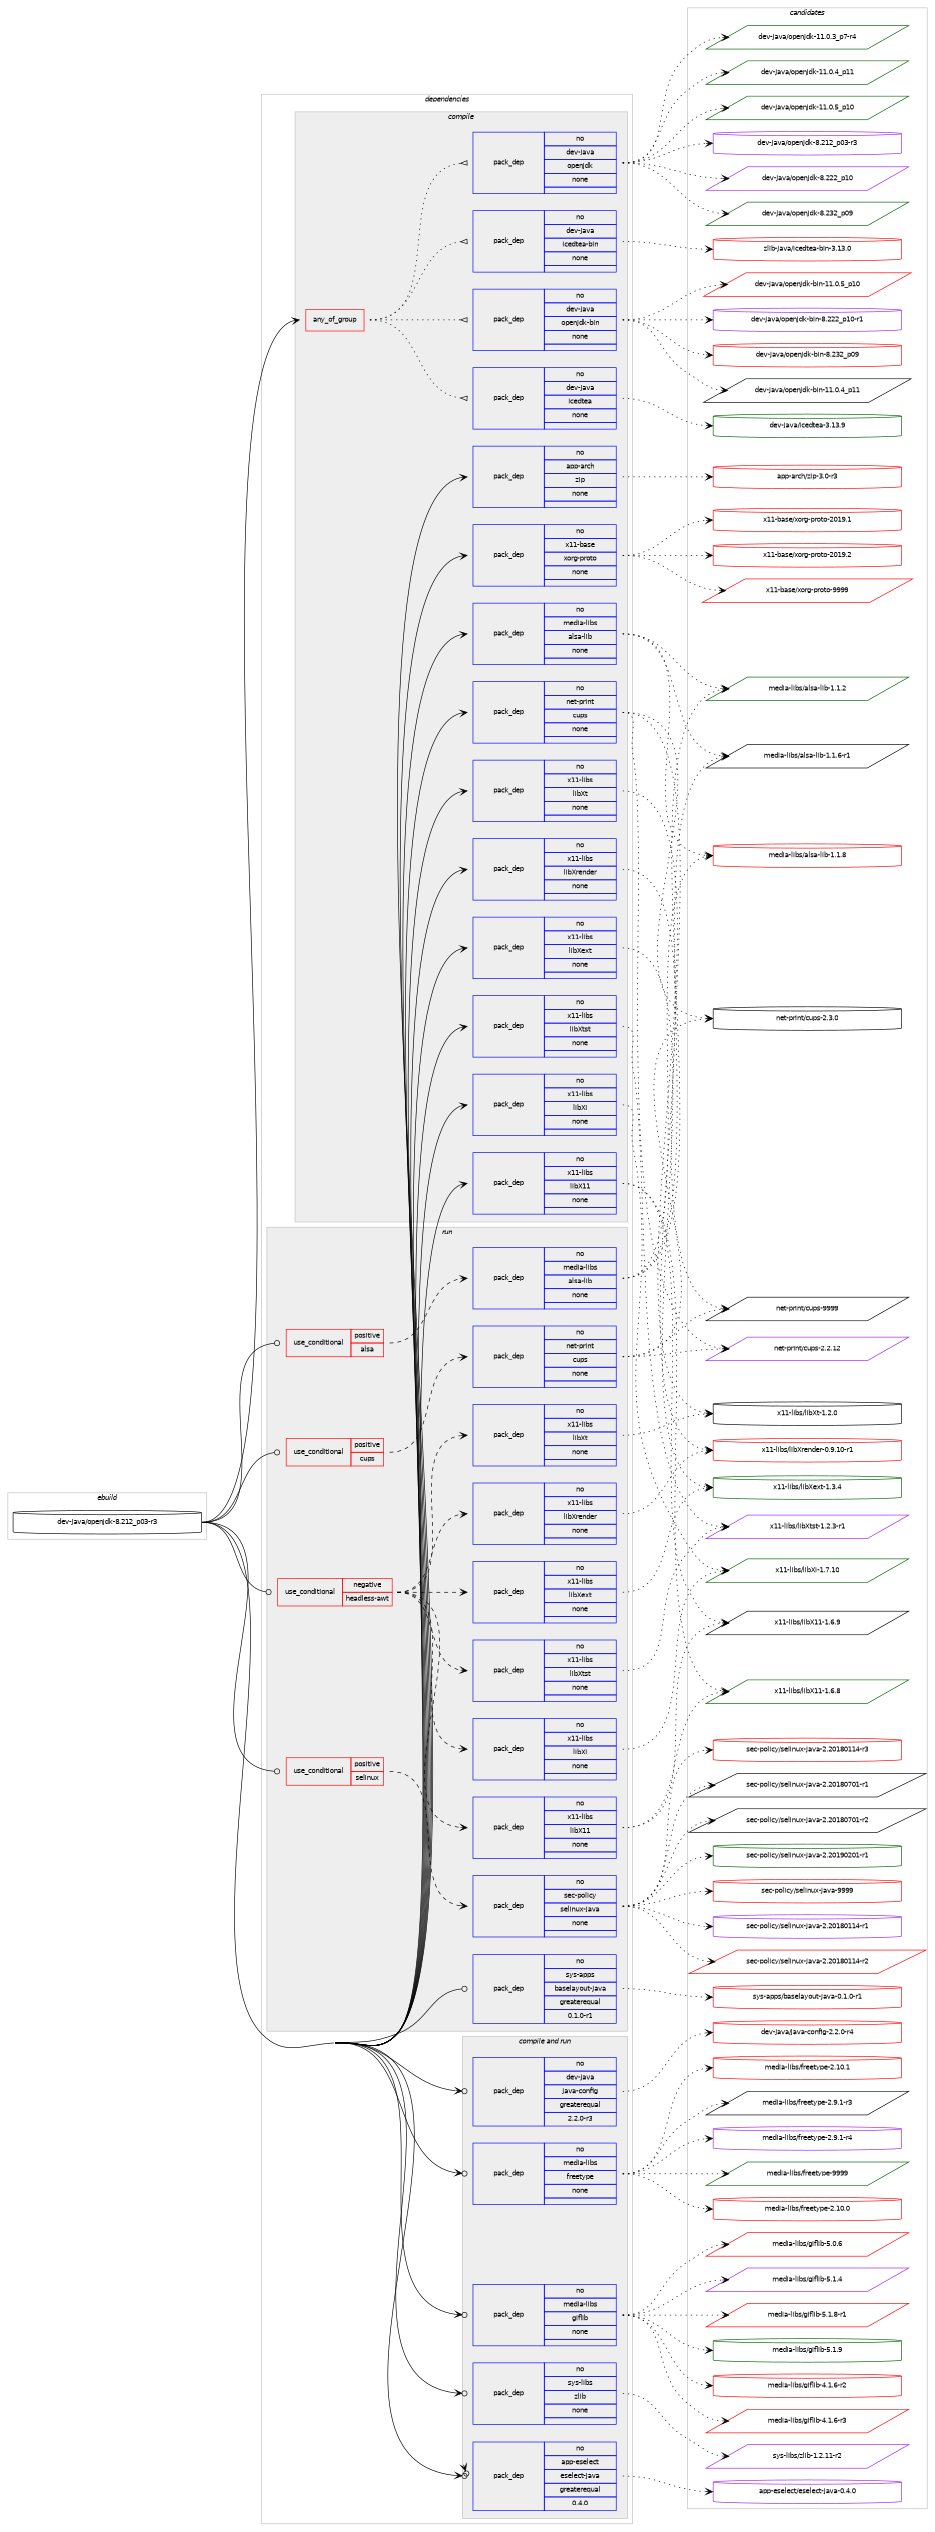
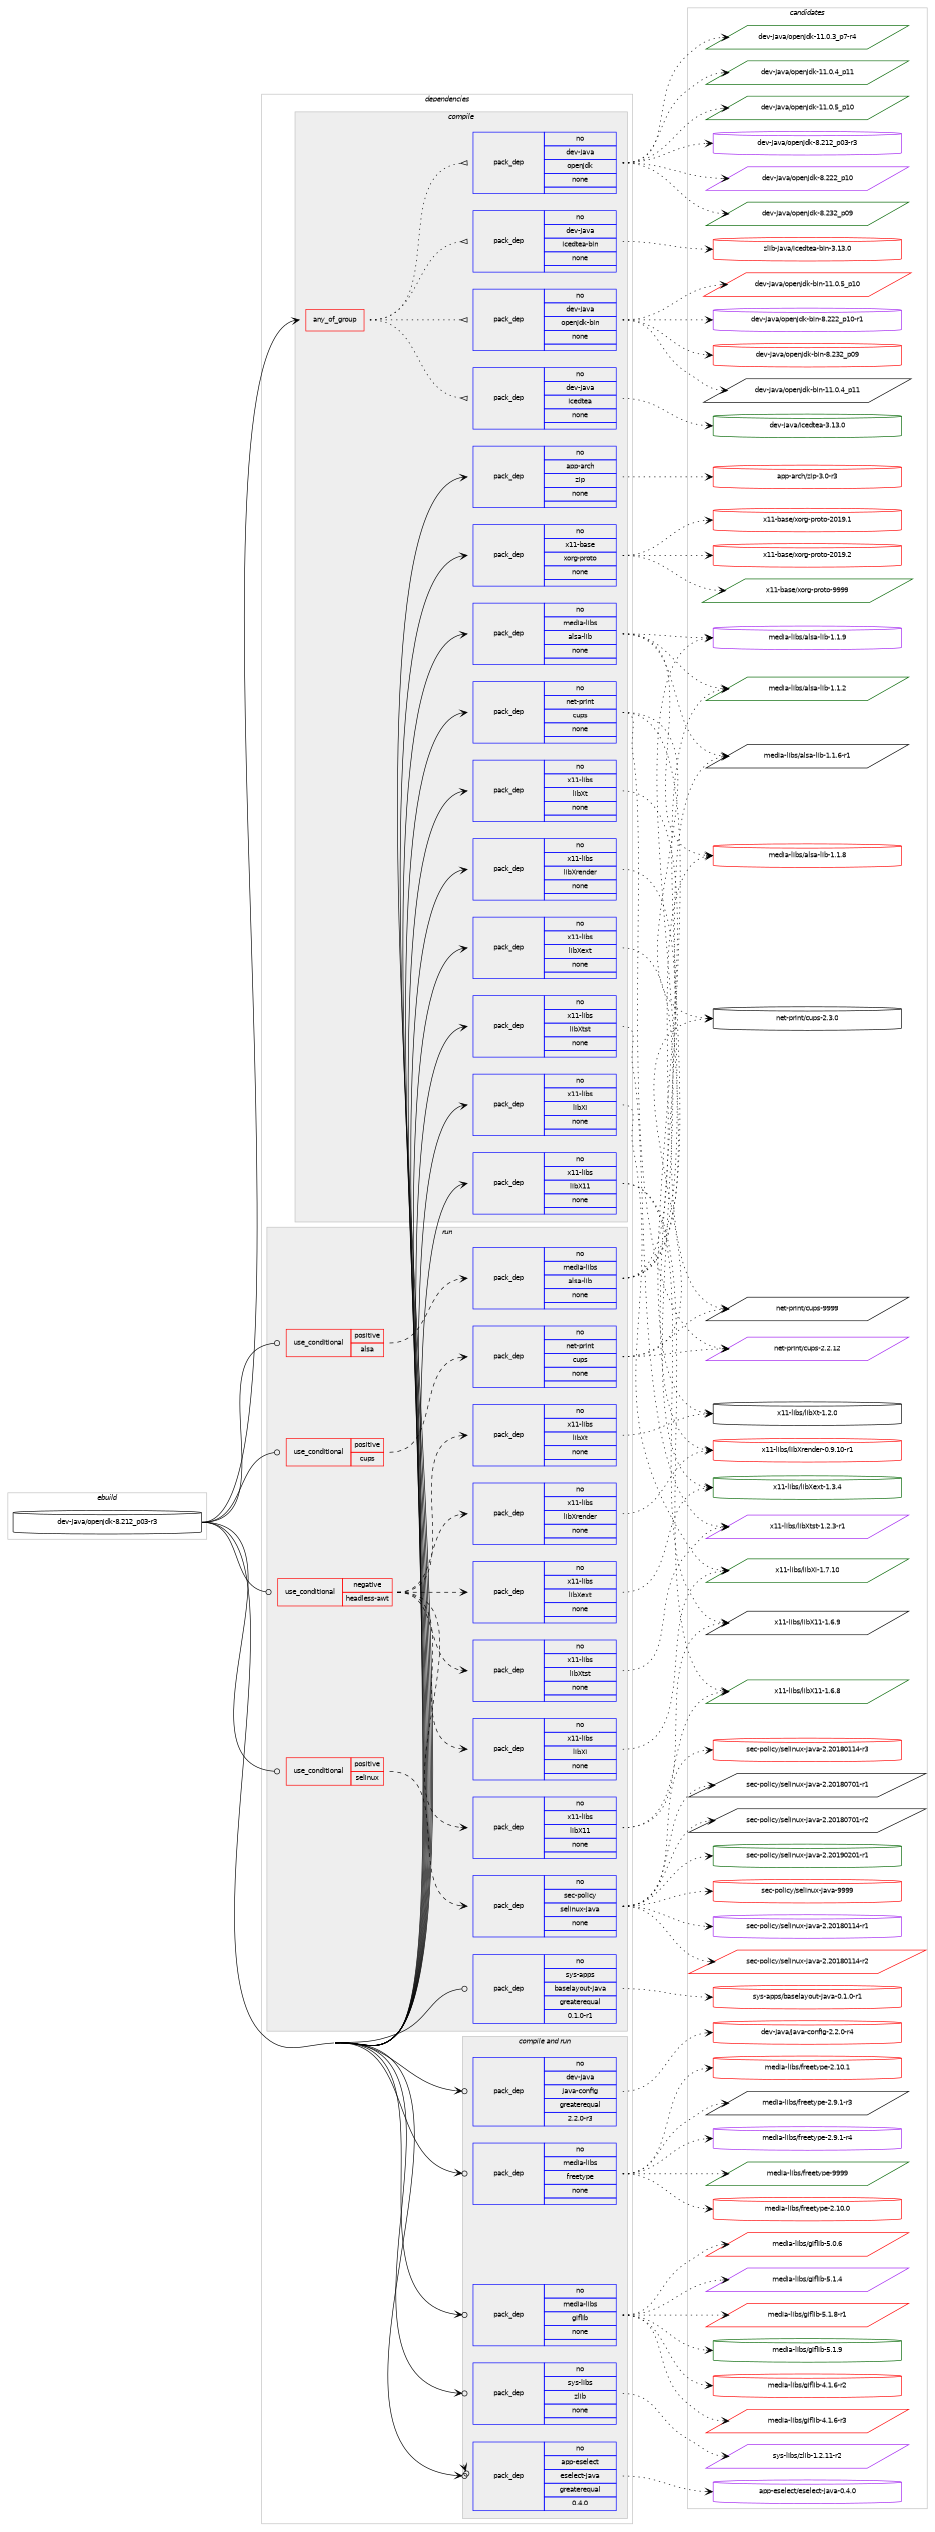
(807, 426) -> (807, 426)
(807, 591) -> (807, 591)
none -> (807, 638)
